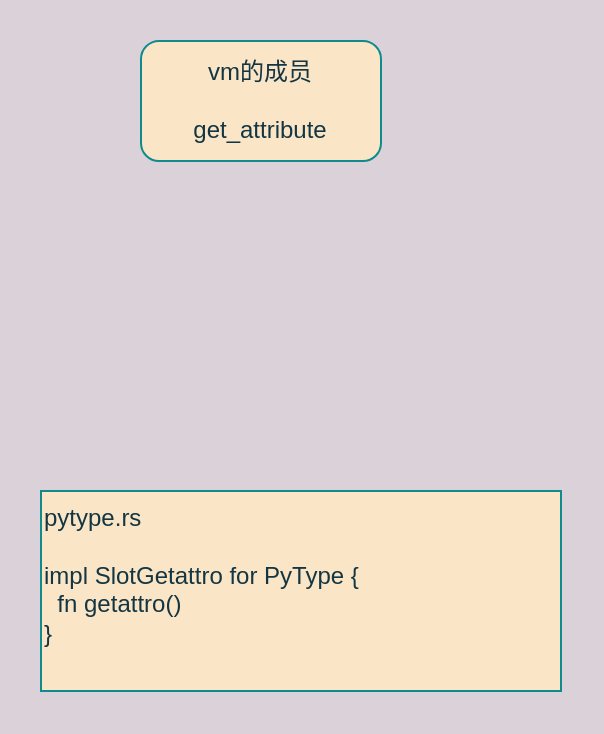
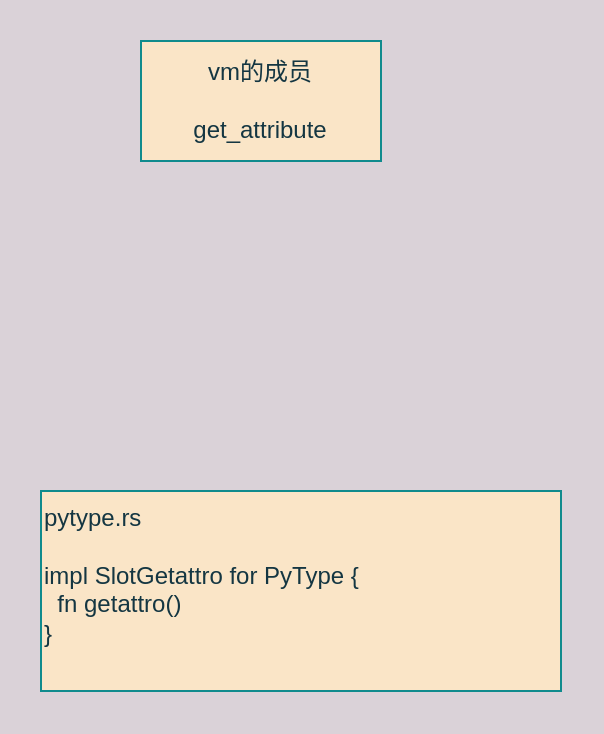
(261, 101) -> (261, 101)
